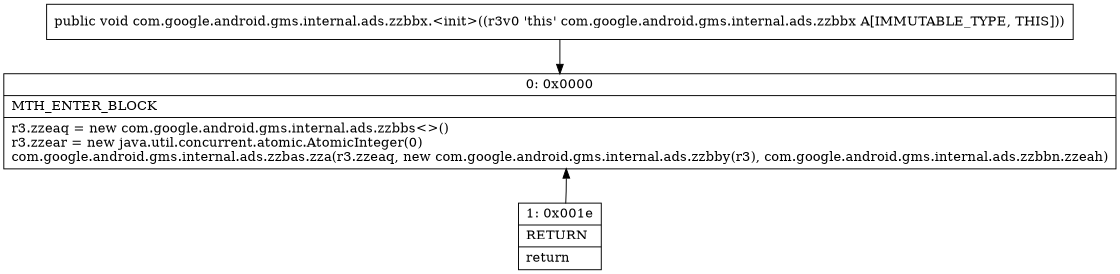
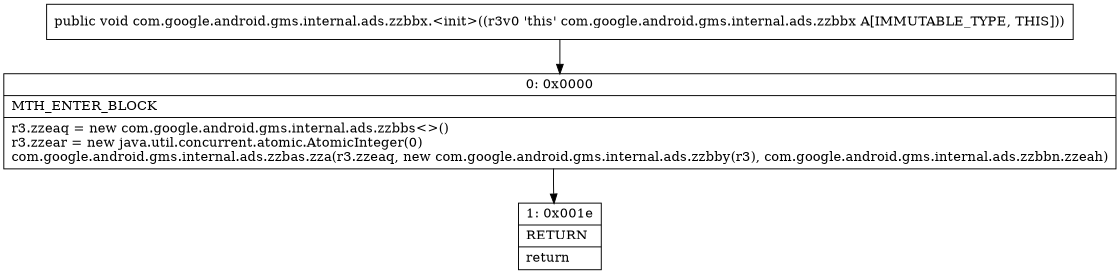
(566, 191) -> (553, 181)
